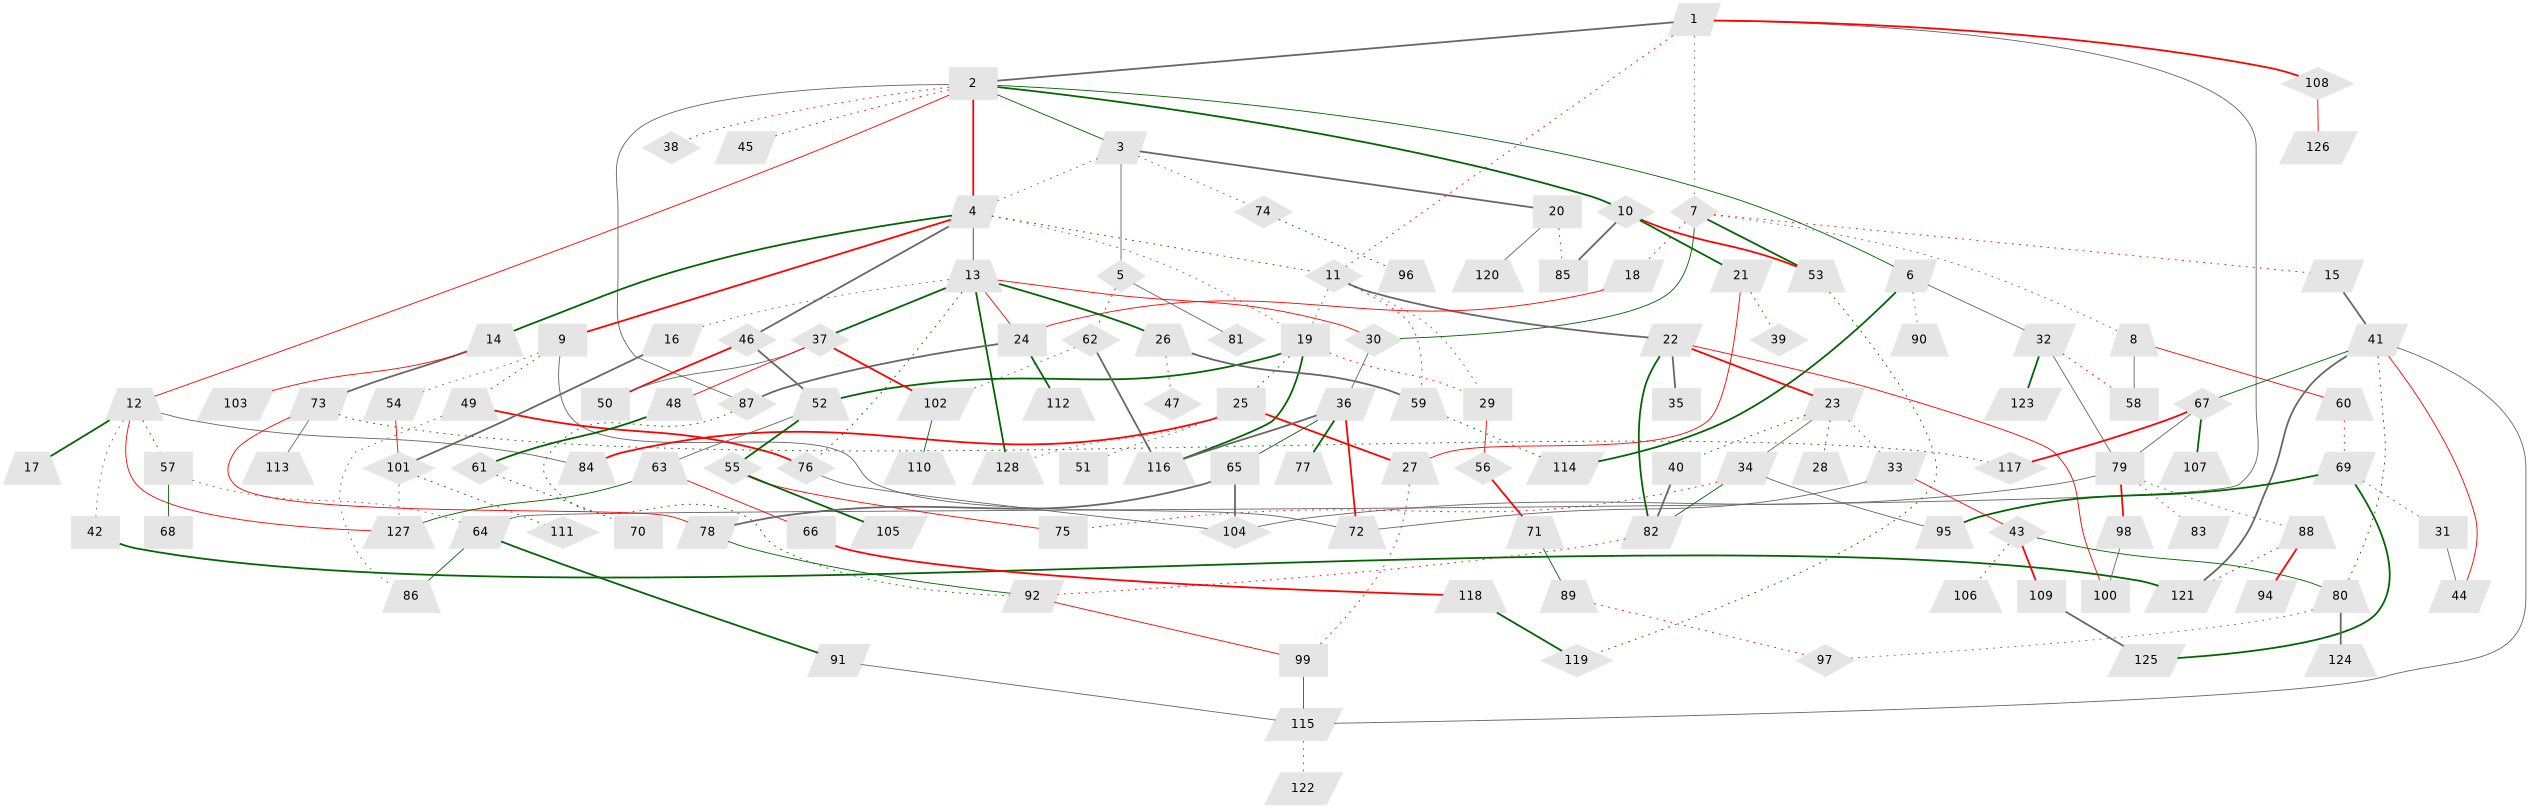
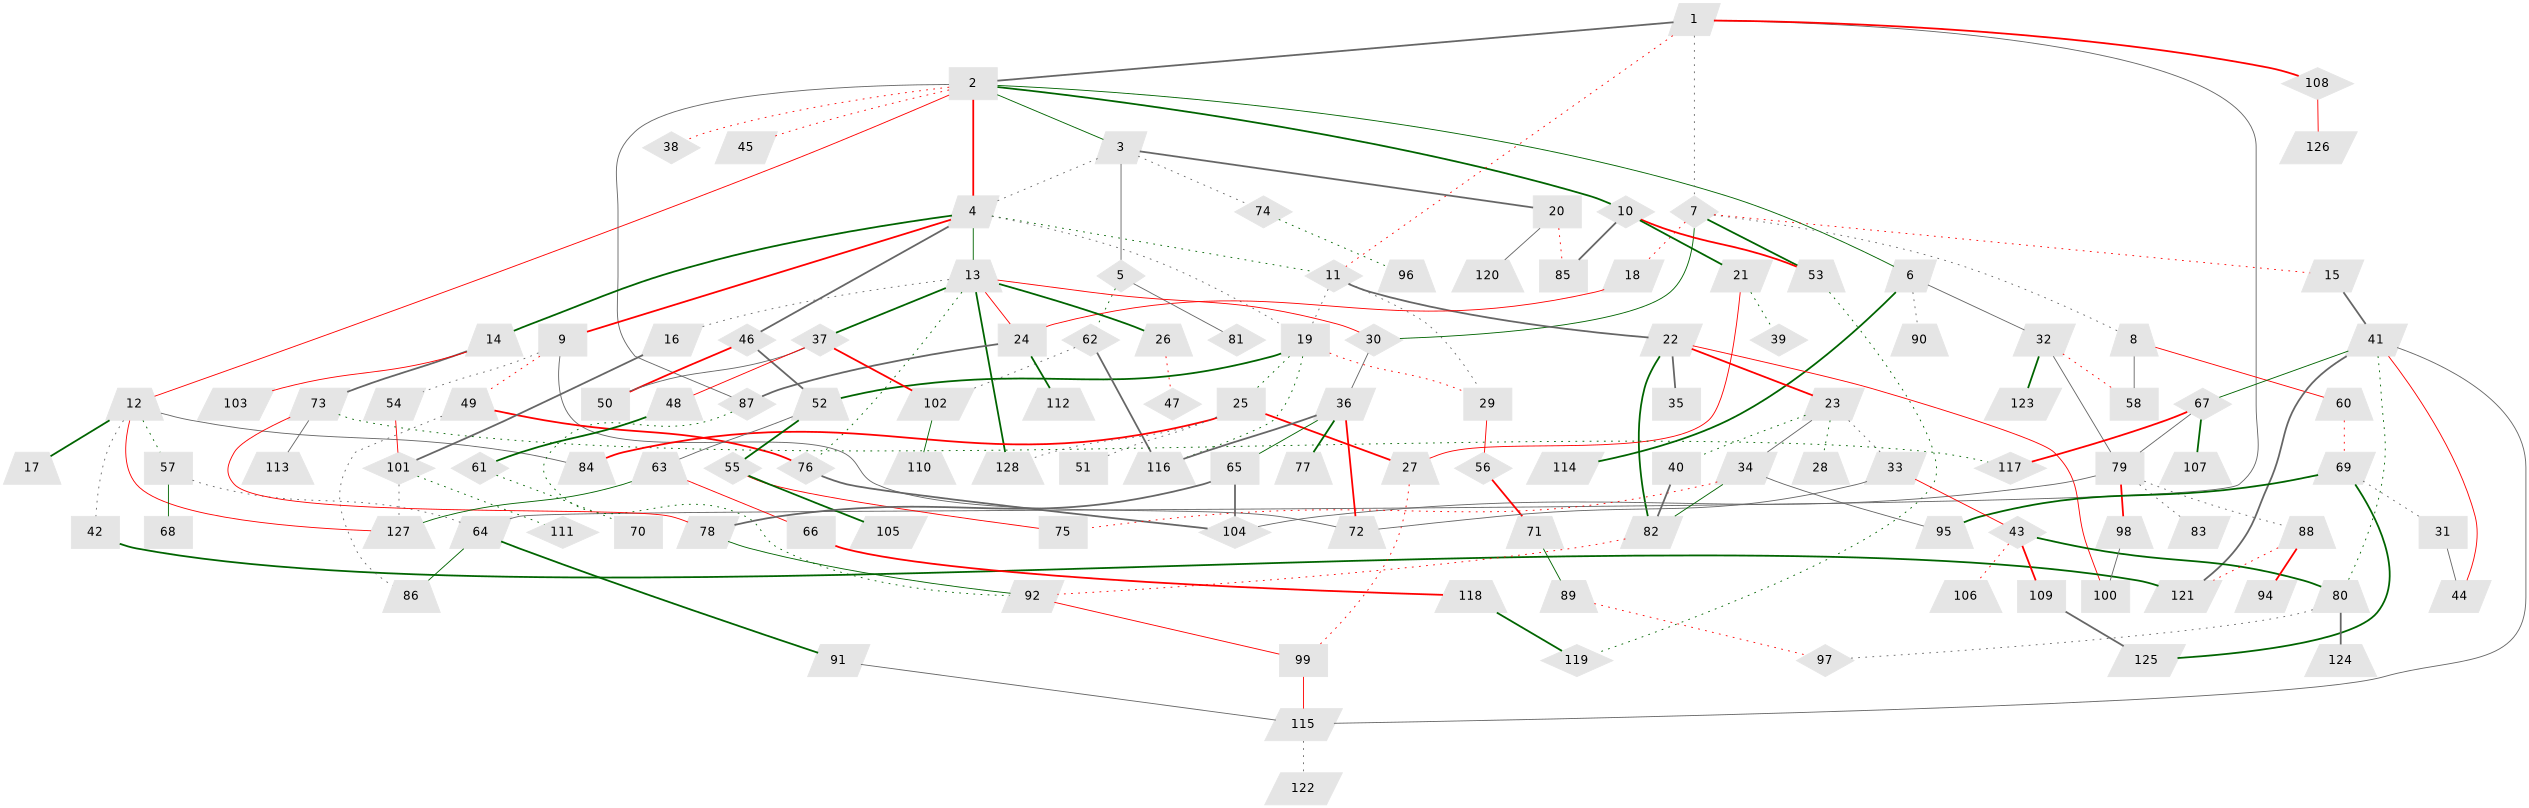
(1761, 310) -> (1761, 310)
(1419, 404) -> none
(1262, 427) -> (1262, 427)
(1091, 516) -> (1091, 516)
(2180, 560) -> (2180, 560)
